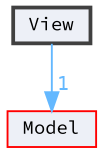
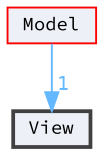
(52, 68) -> (52, 68)
